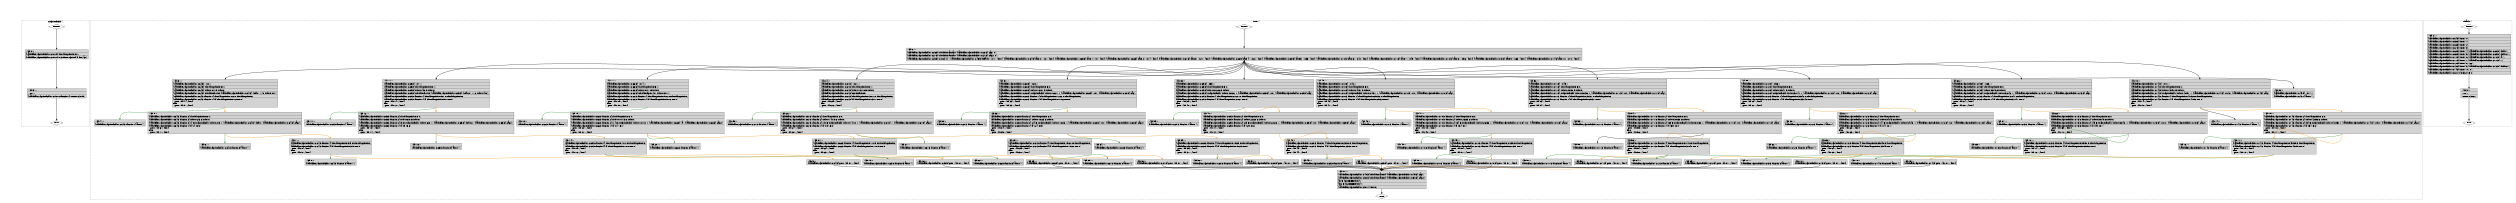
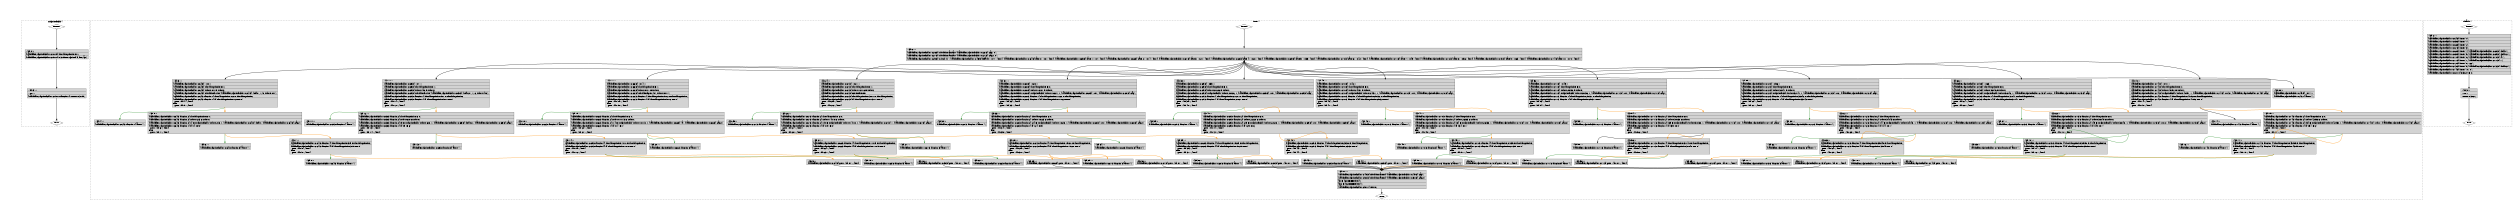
none -> (647, 109)
(1078, 157) -> (1078, 157)
(1656, 162) -> none
